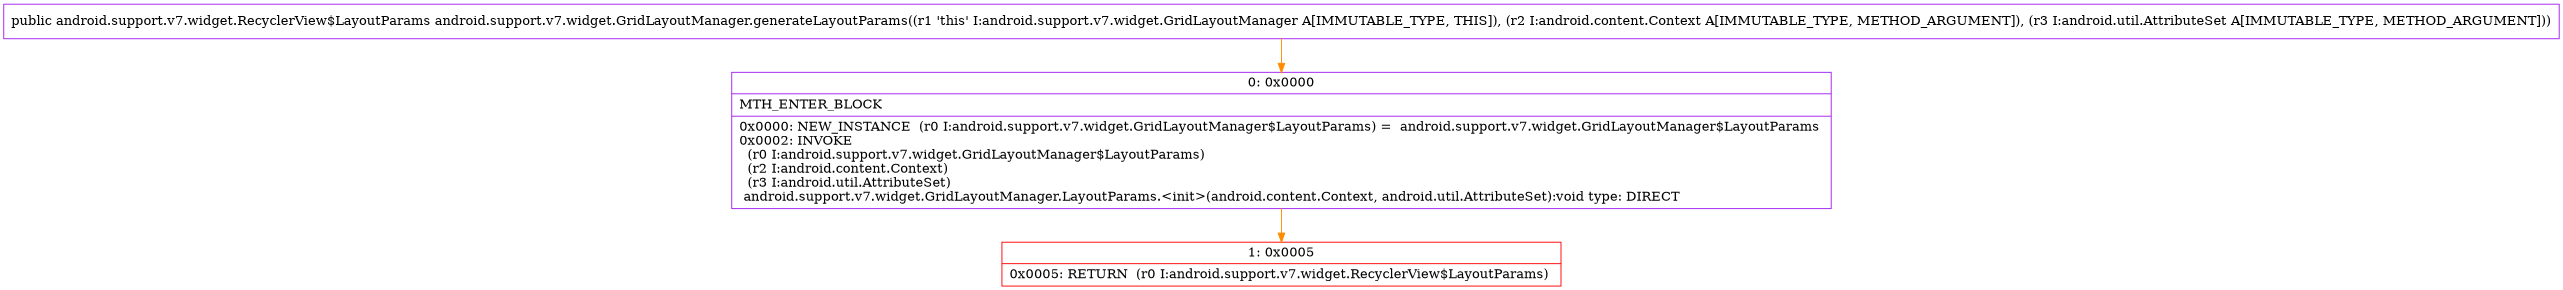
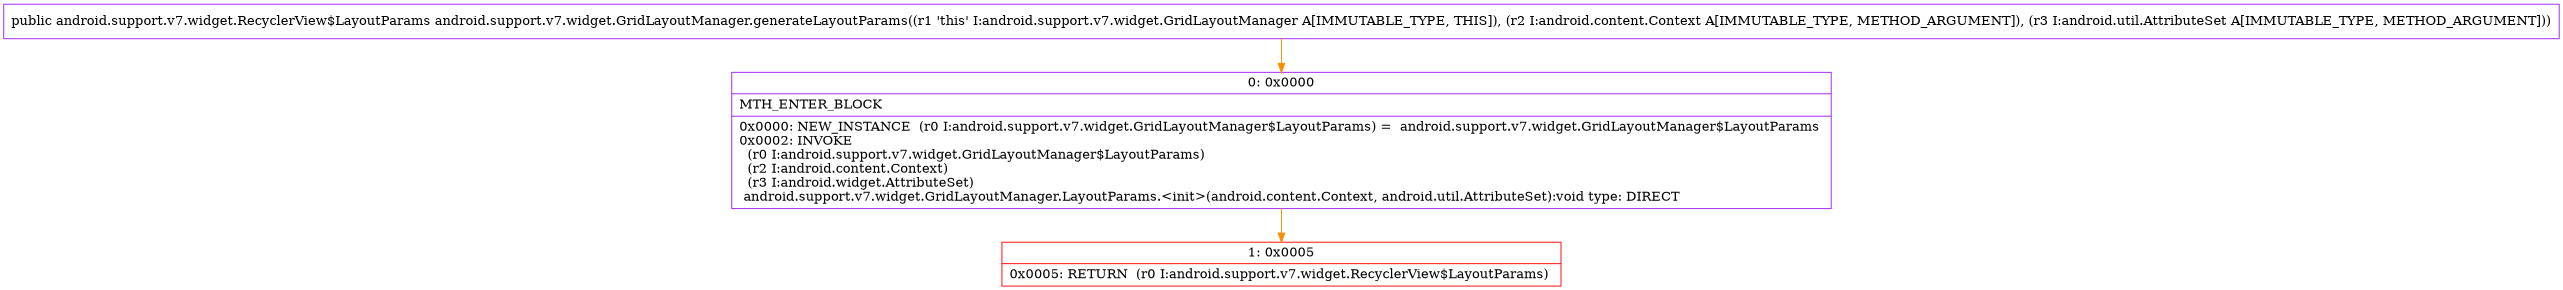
(845, 183) -> (857, 183)
